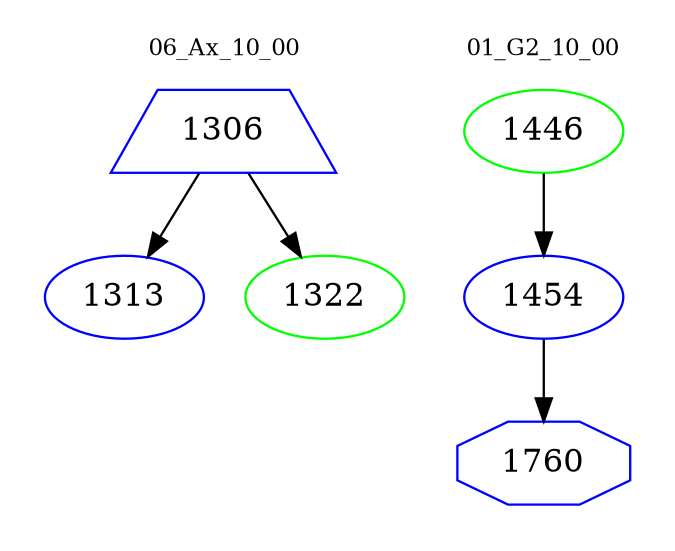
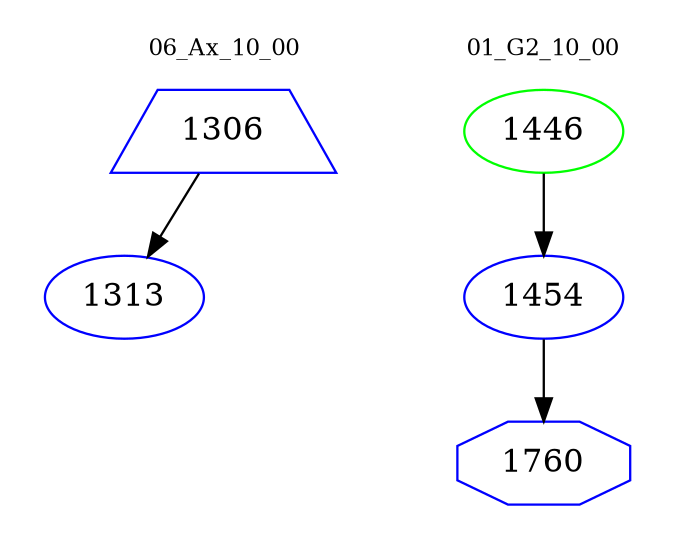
(325, 297) -> none
